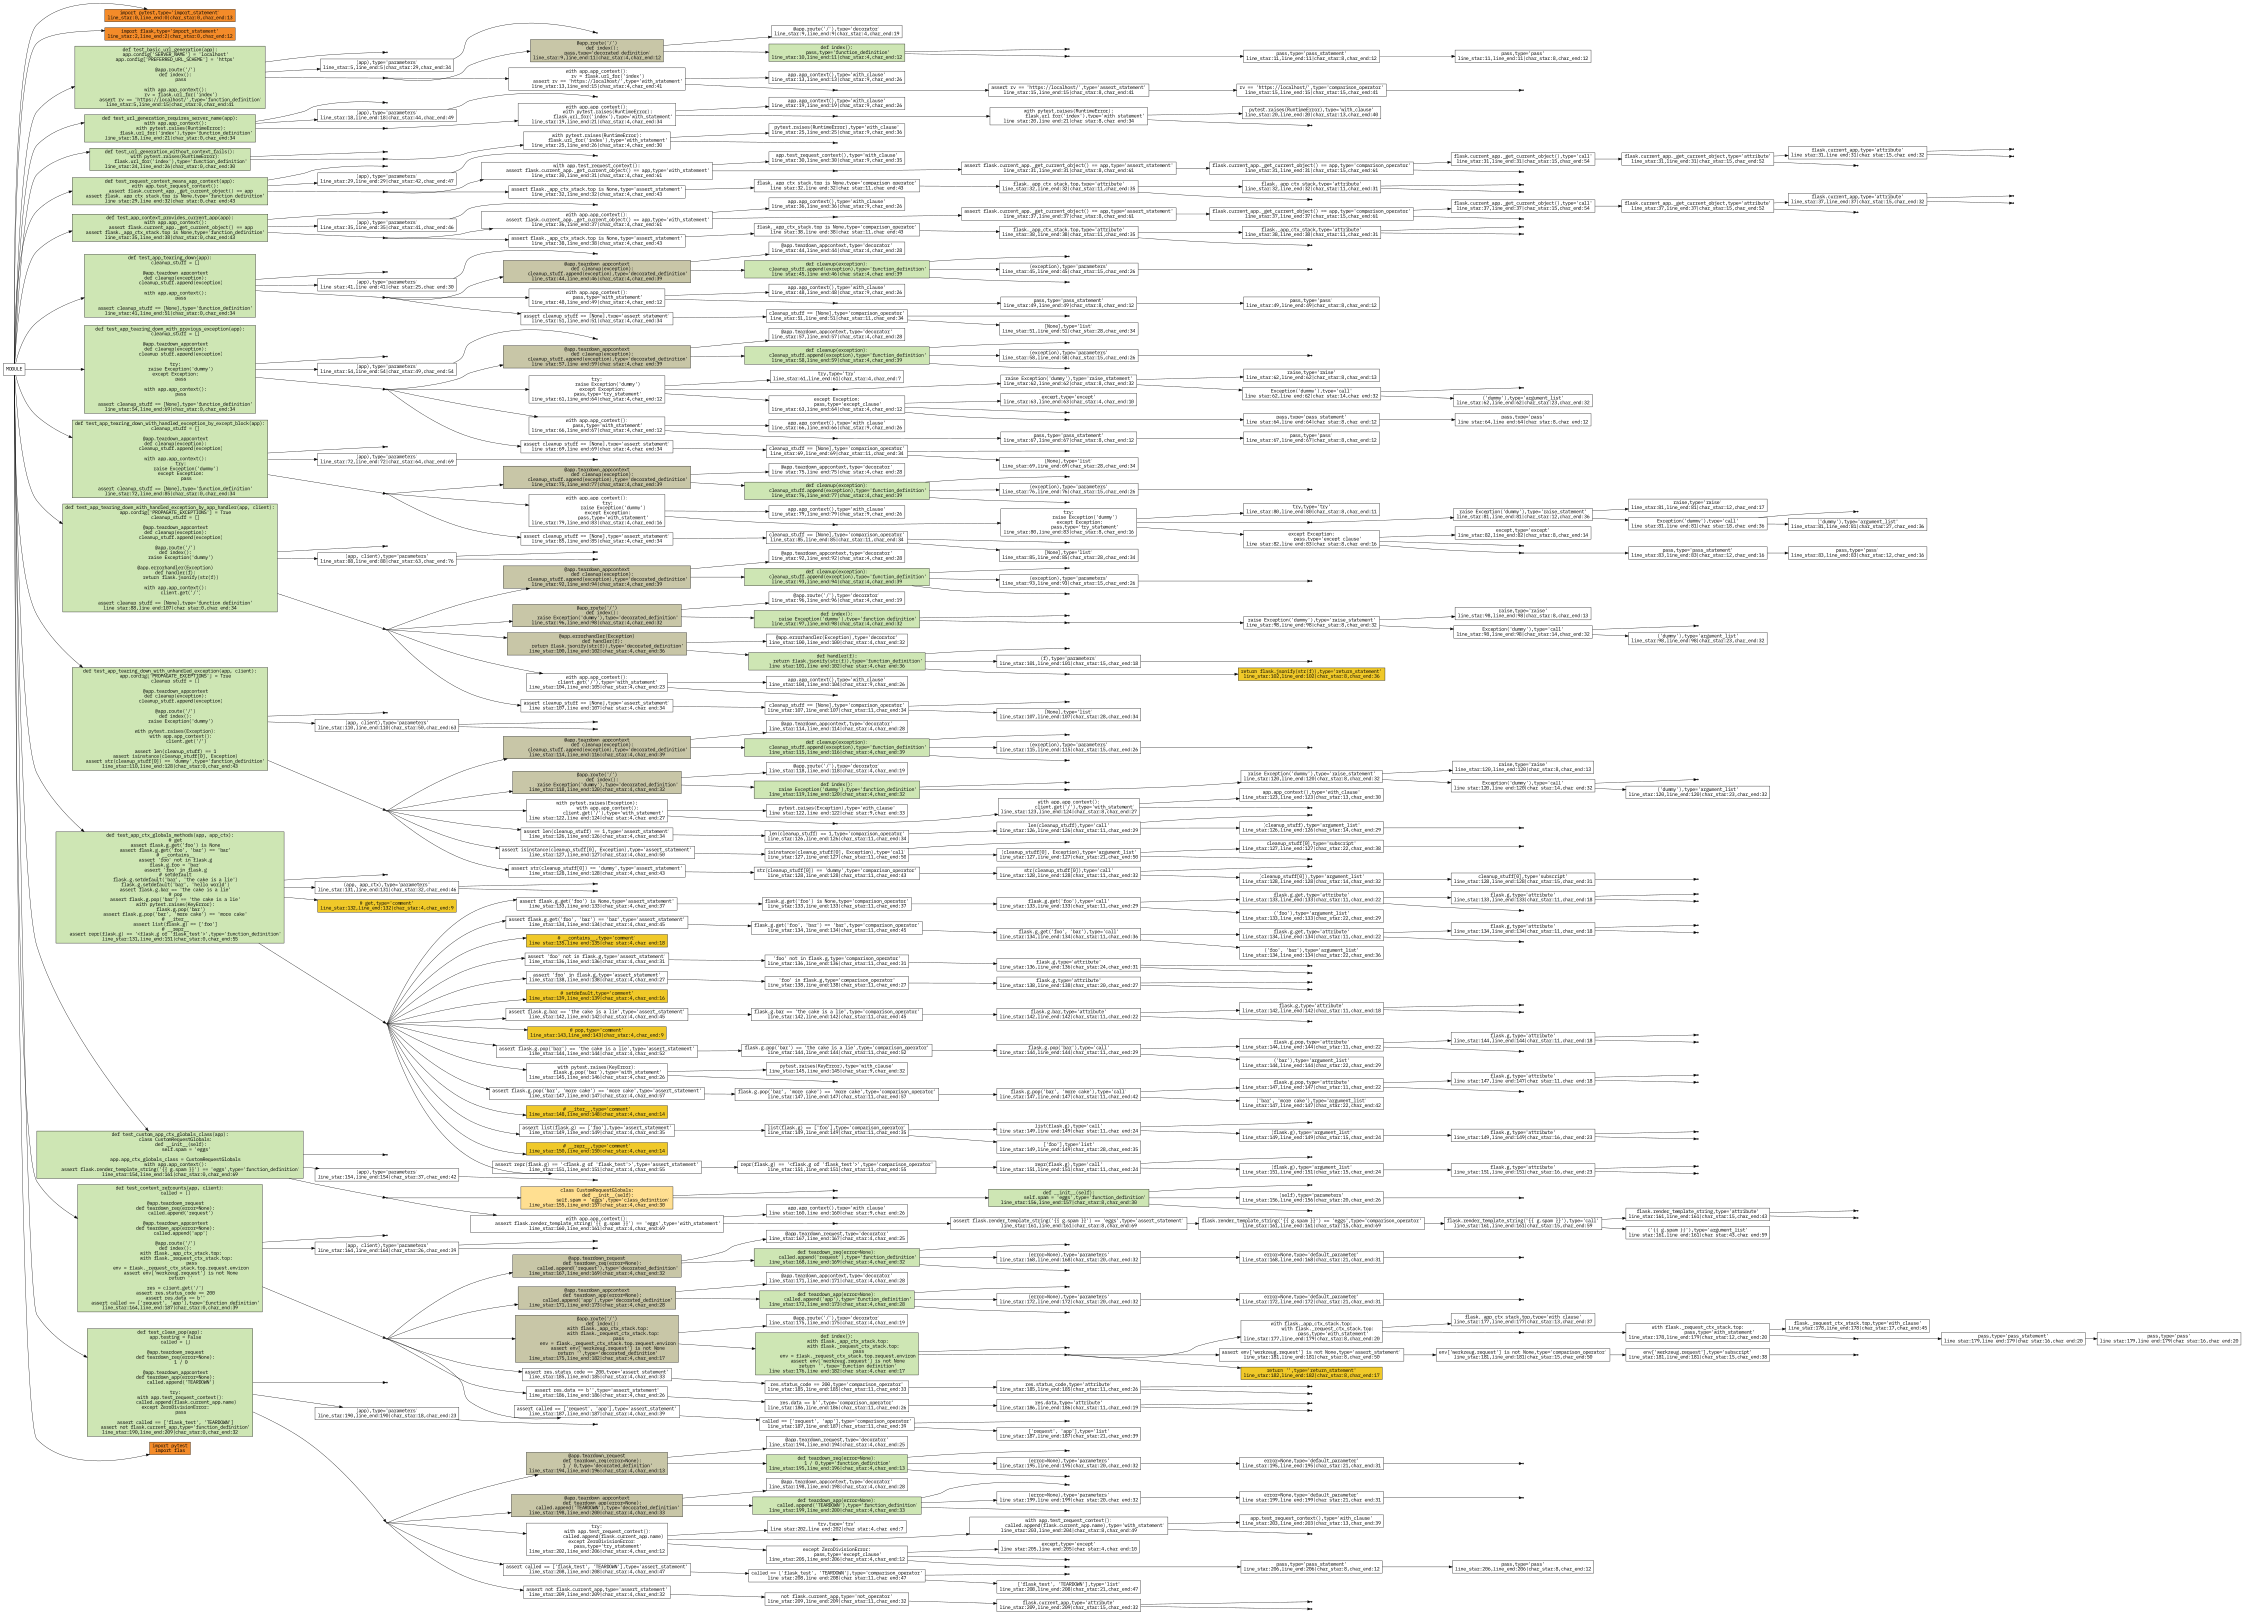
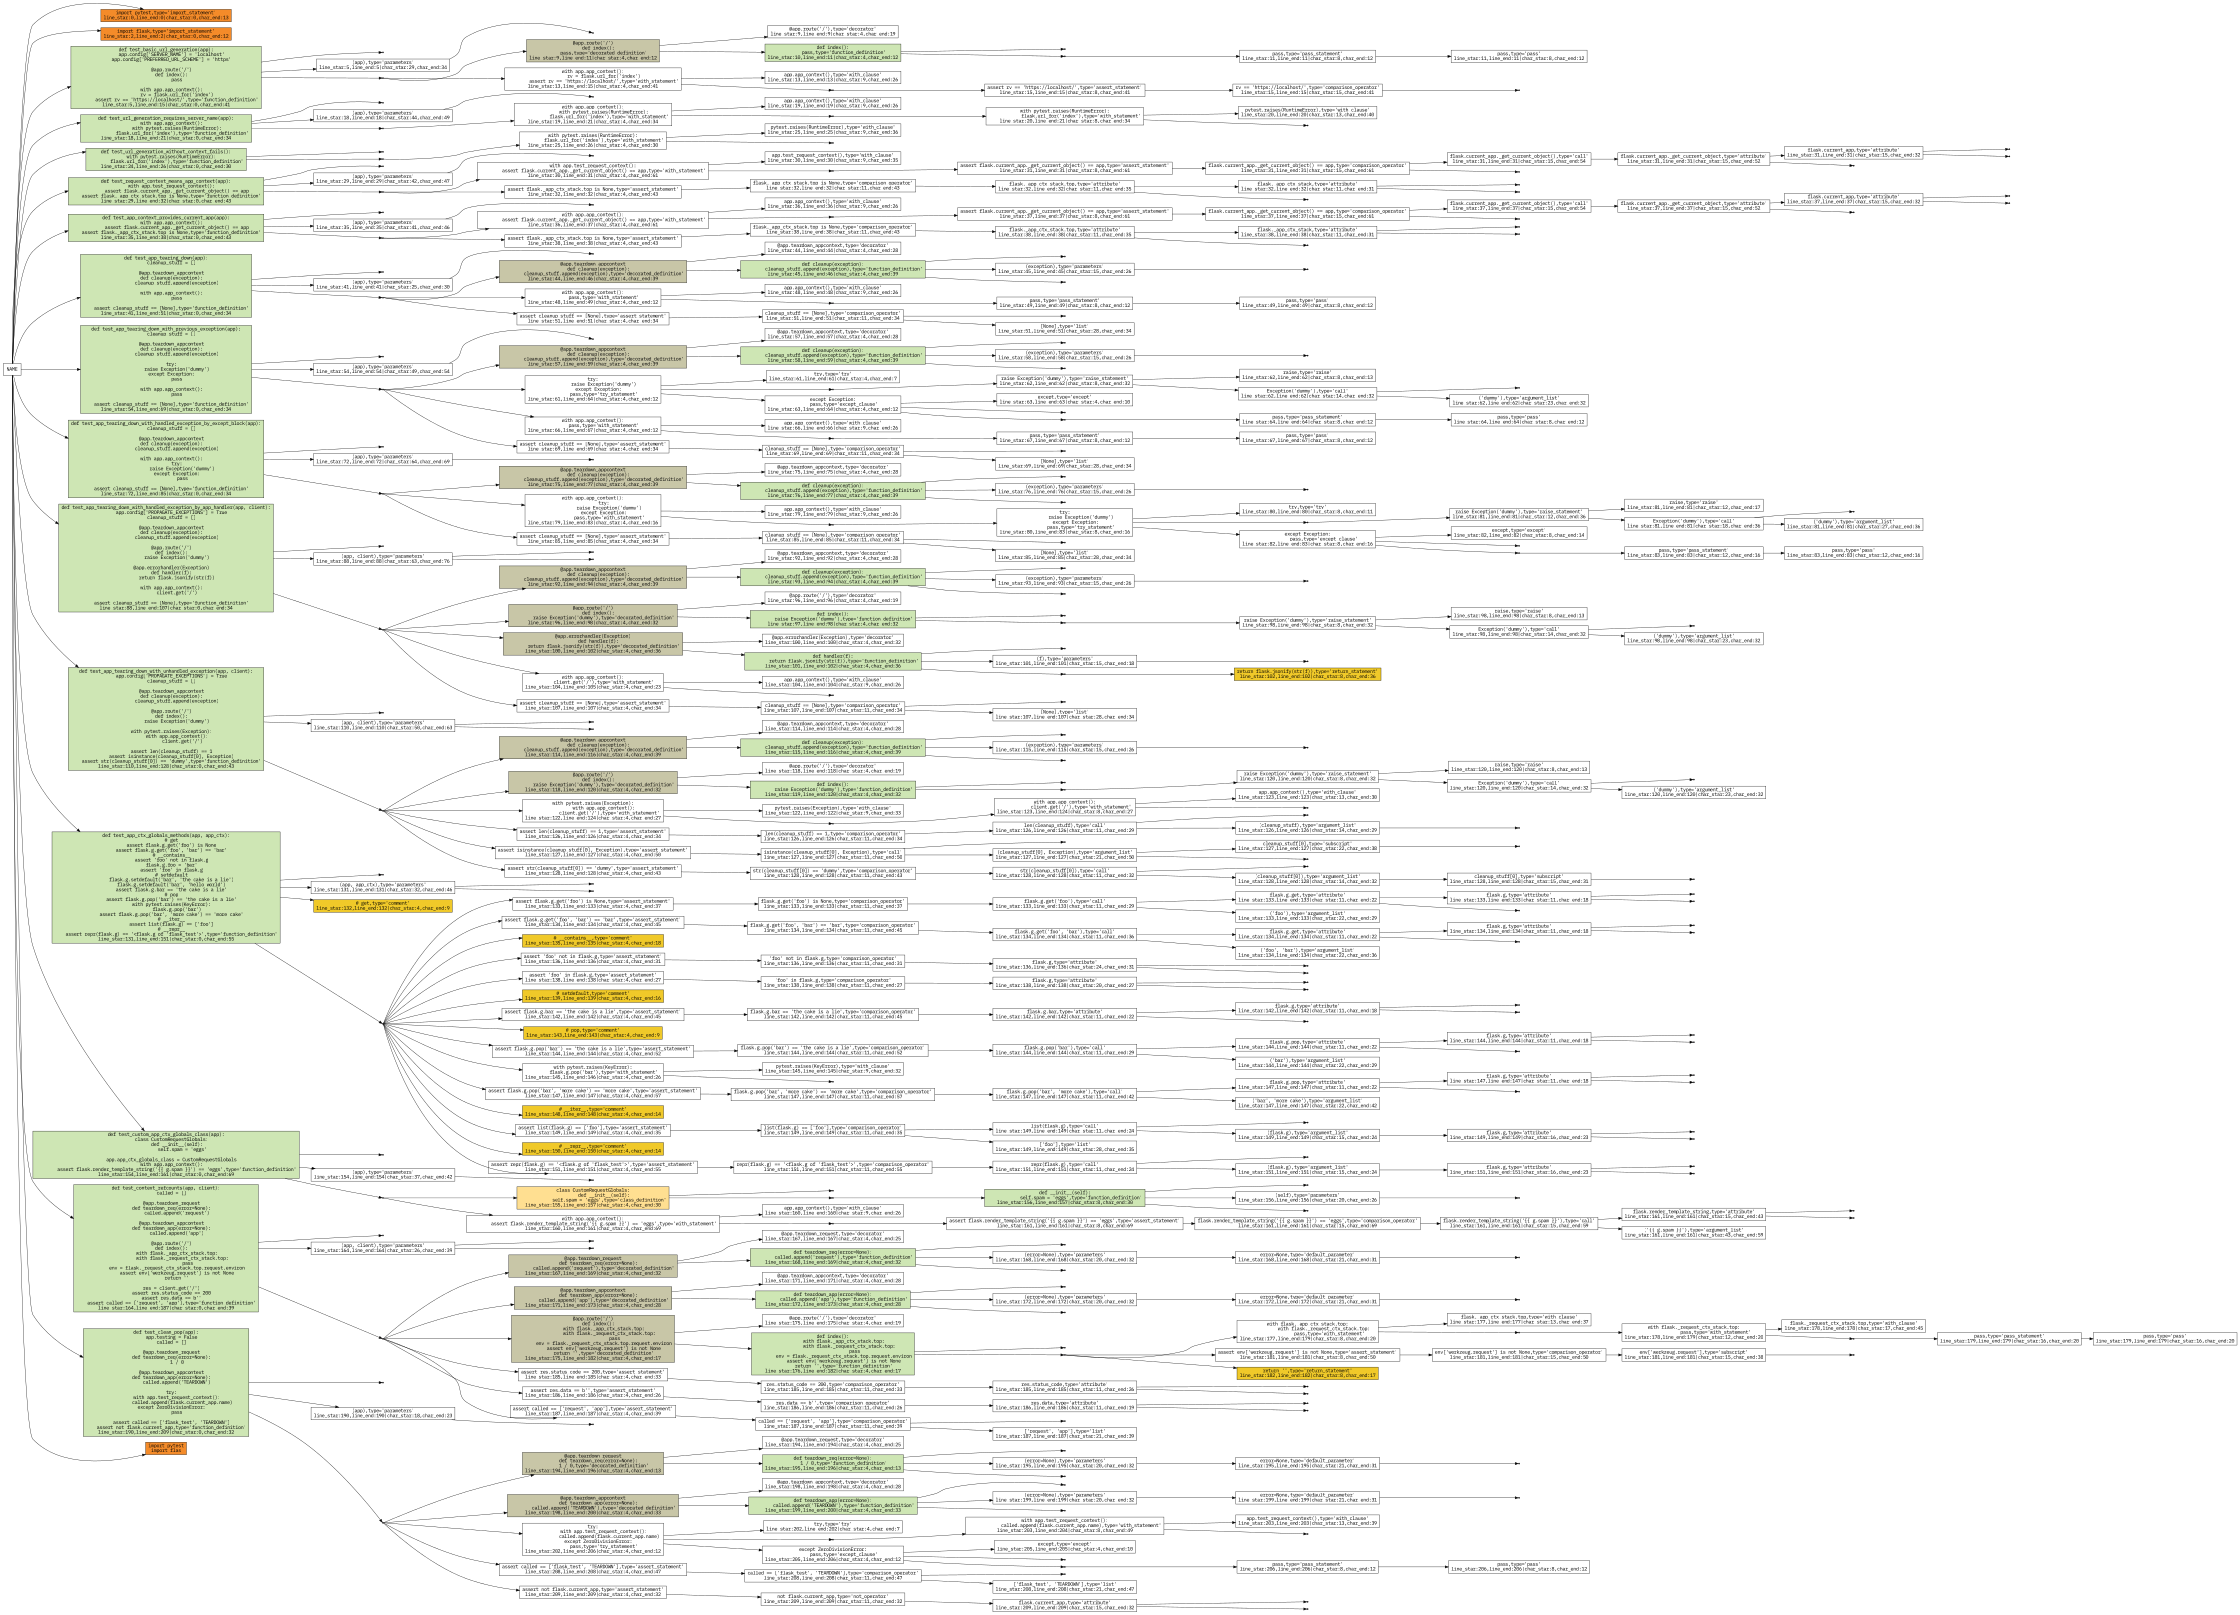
(14, 369) -> (12, 369)
